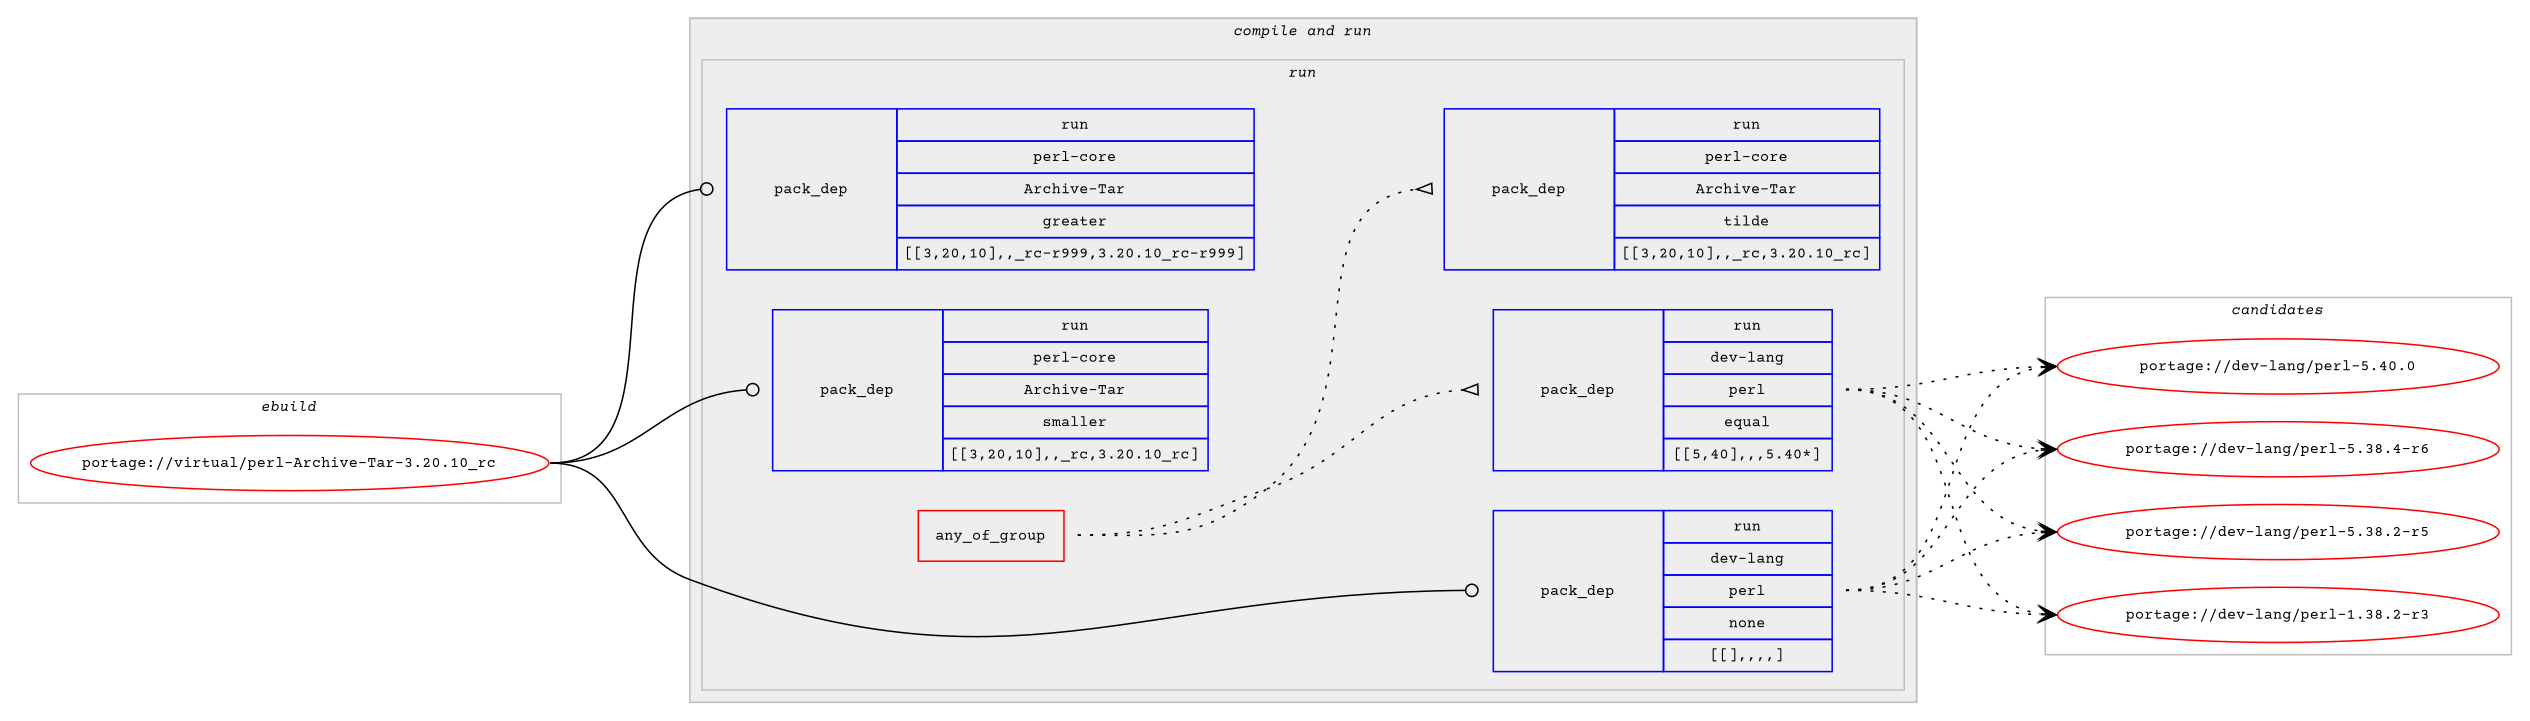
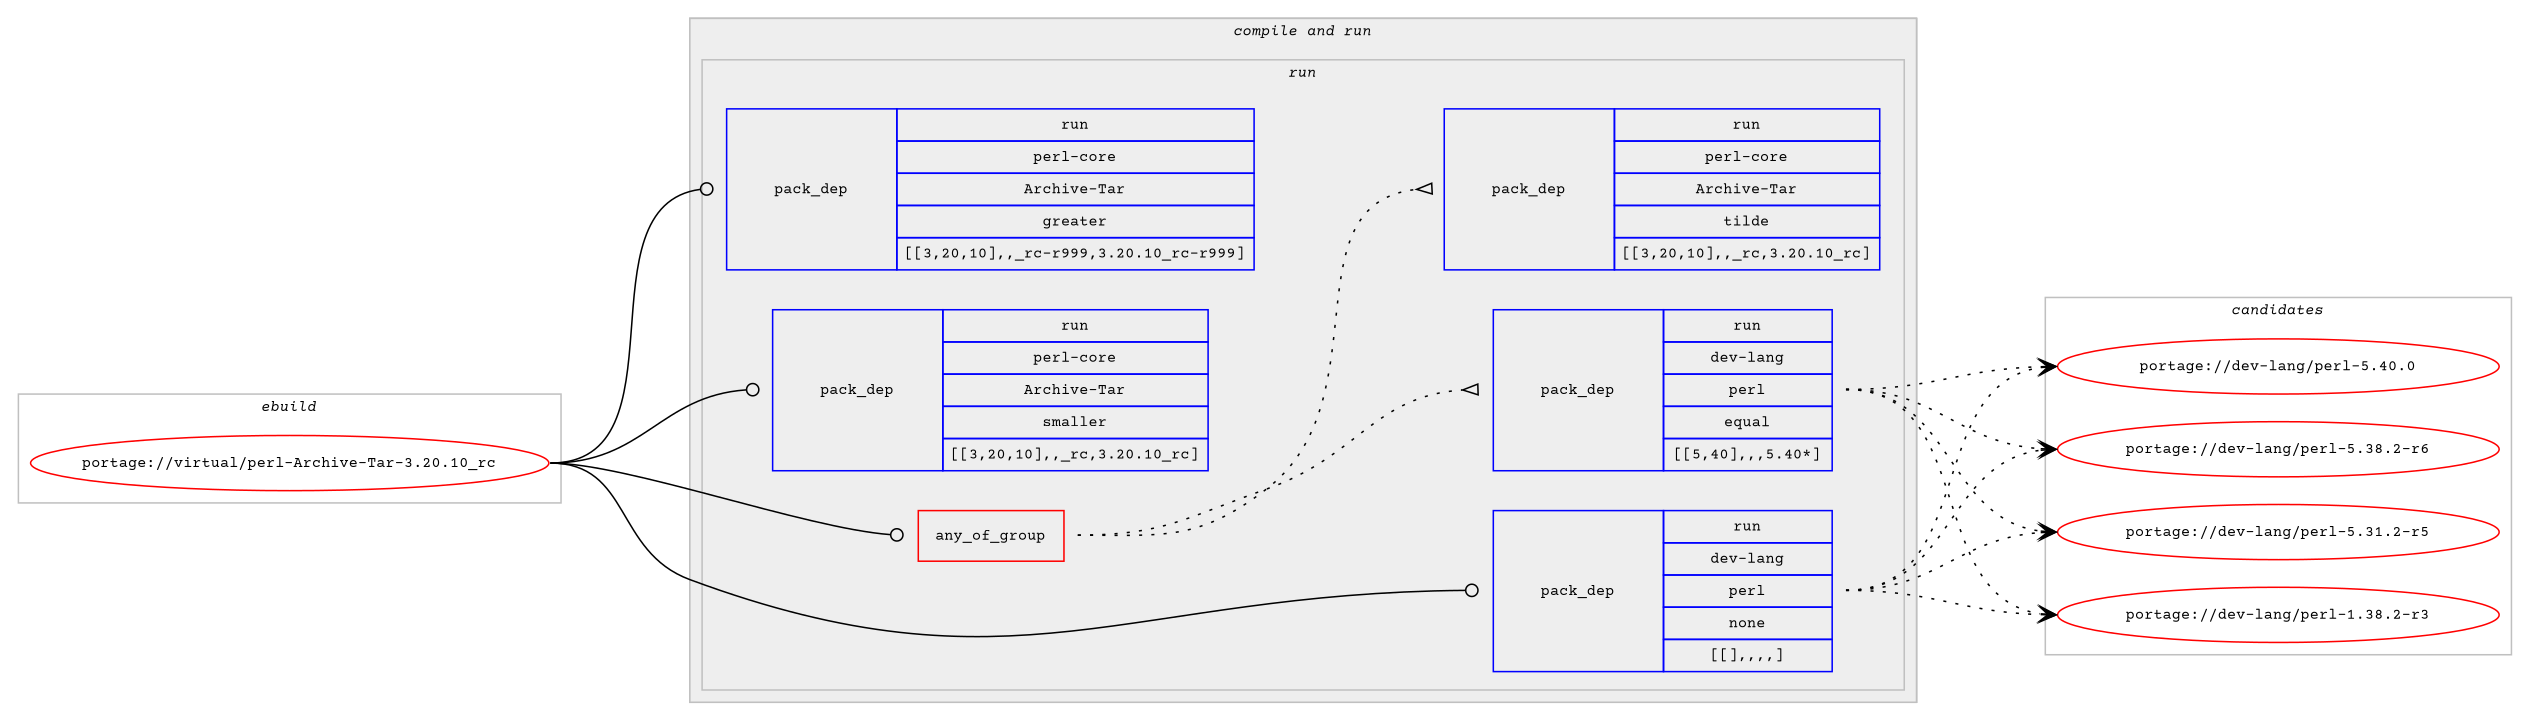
(2278, 449) -> (2278, 449)
none -> (721, 497)
(2278, 532) -> (2278, 532)
